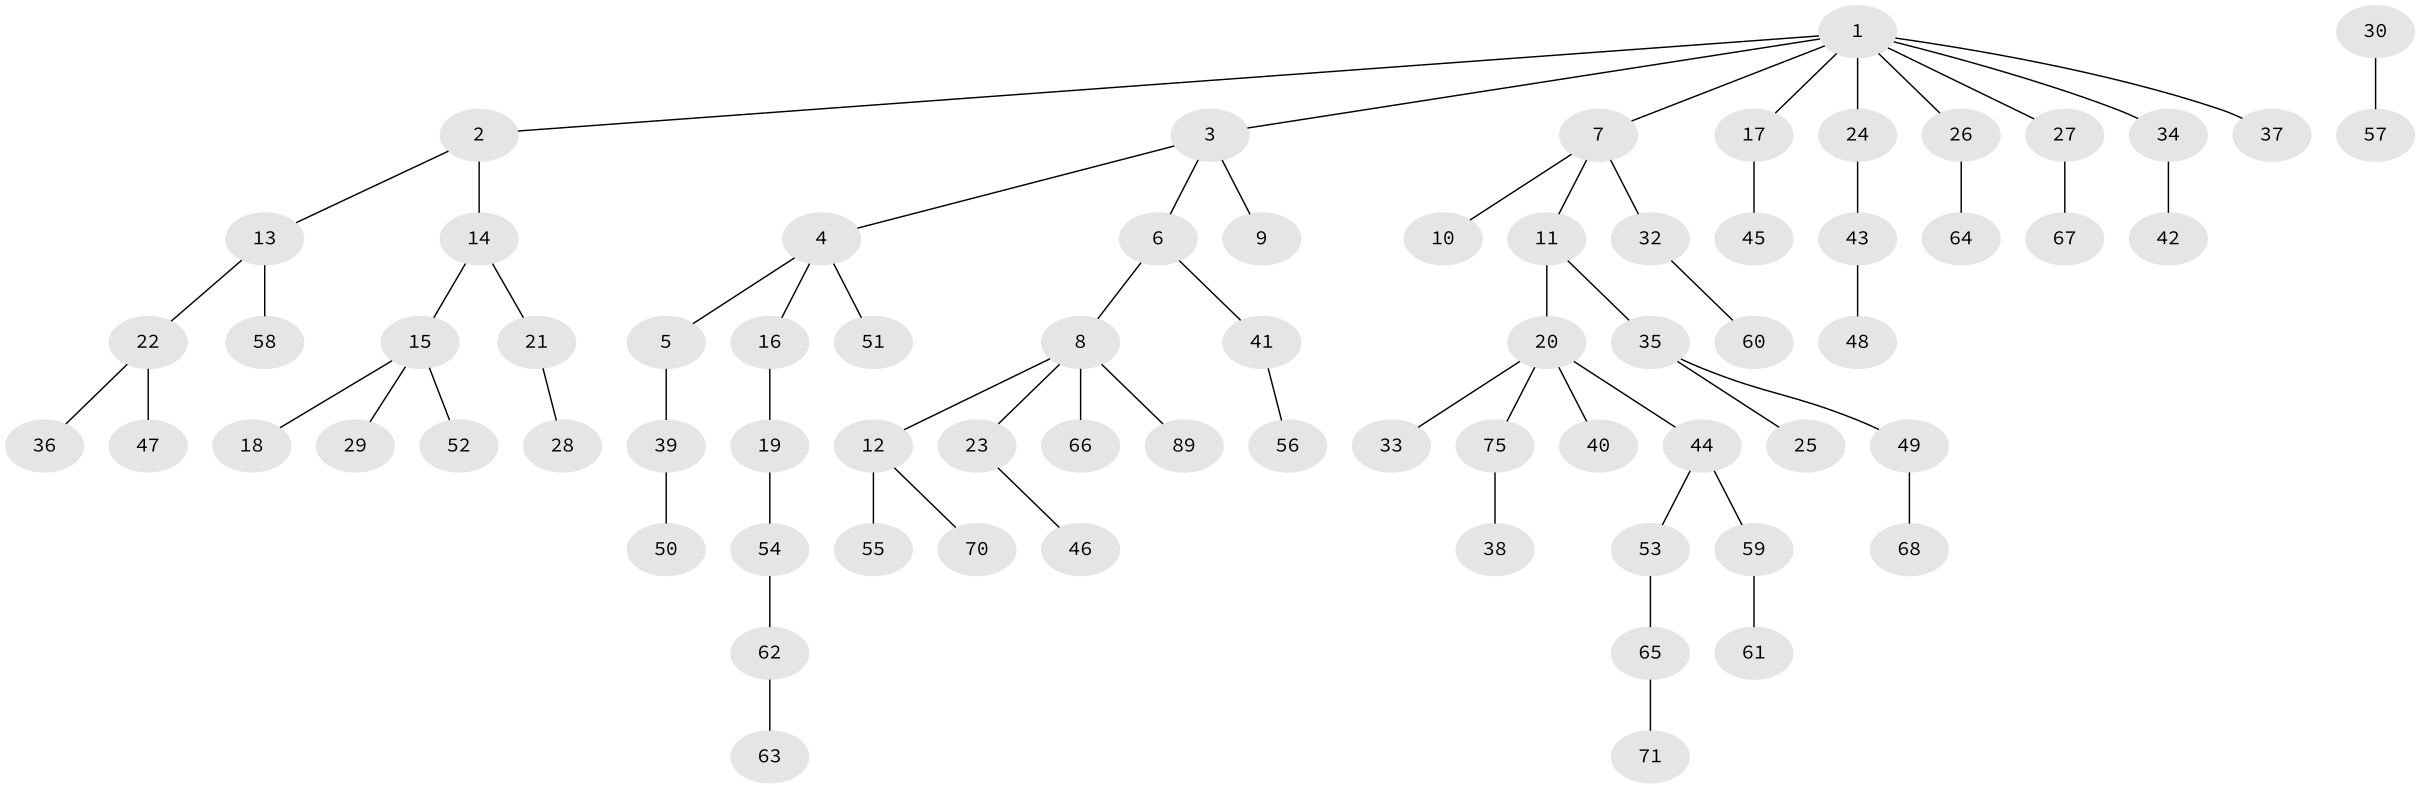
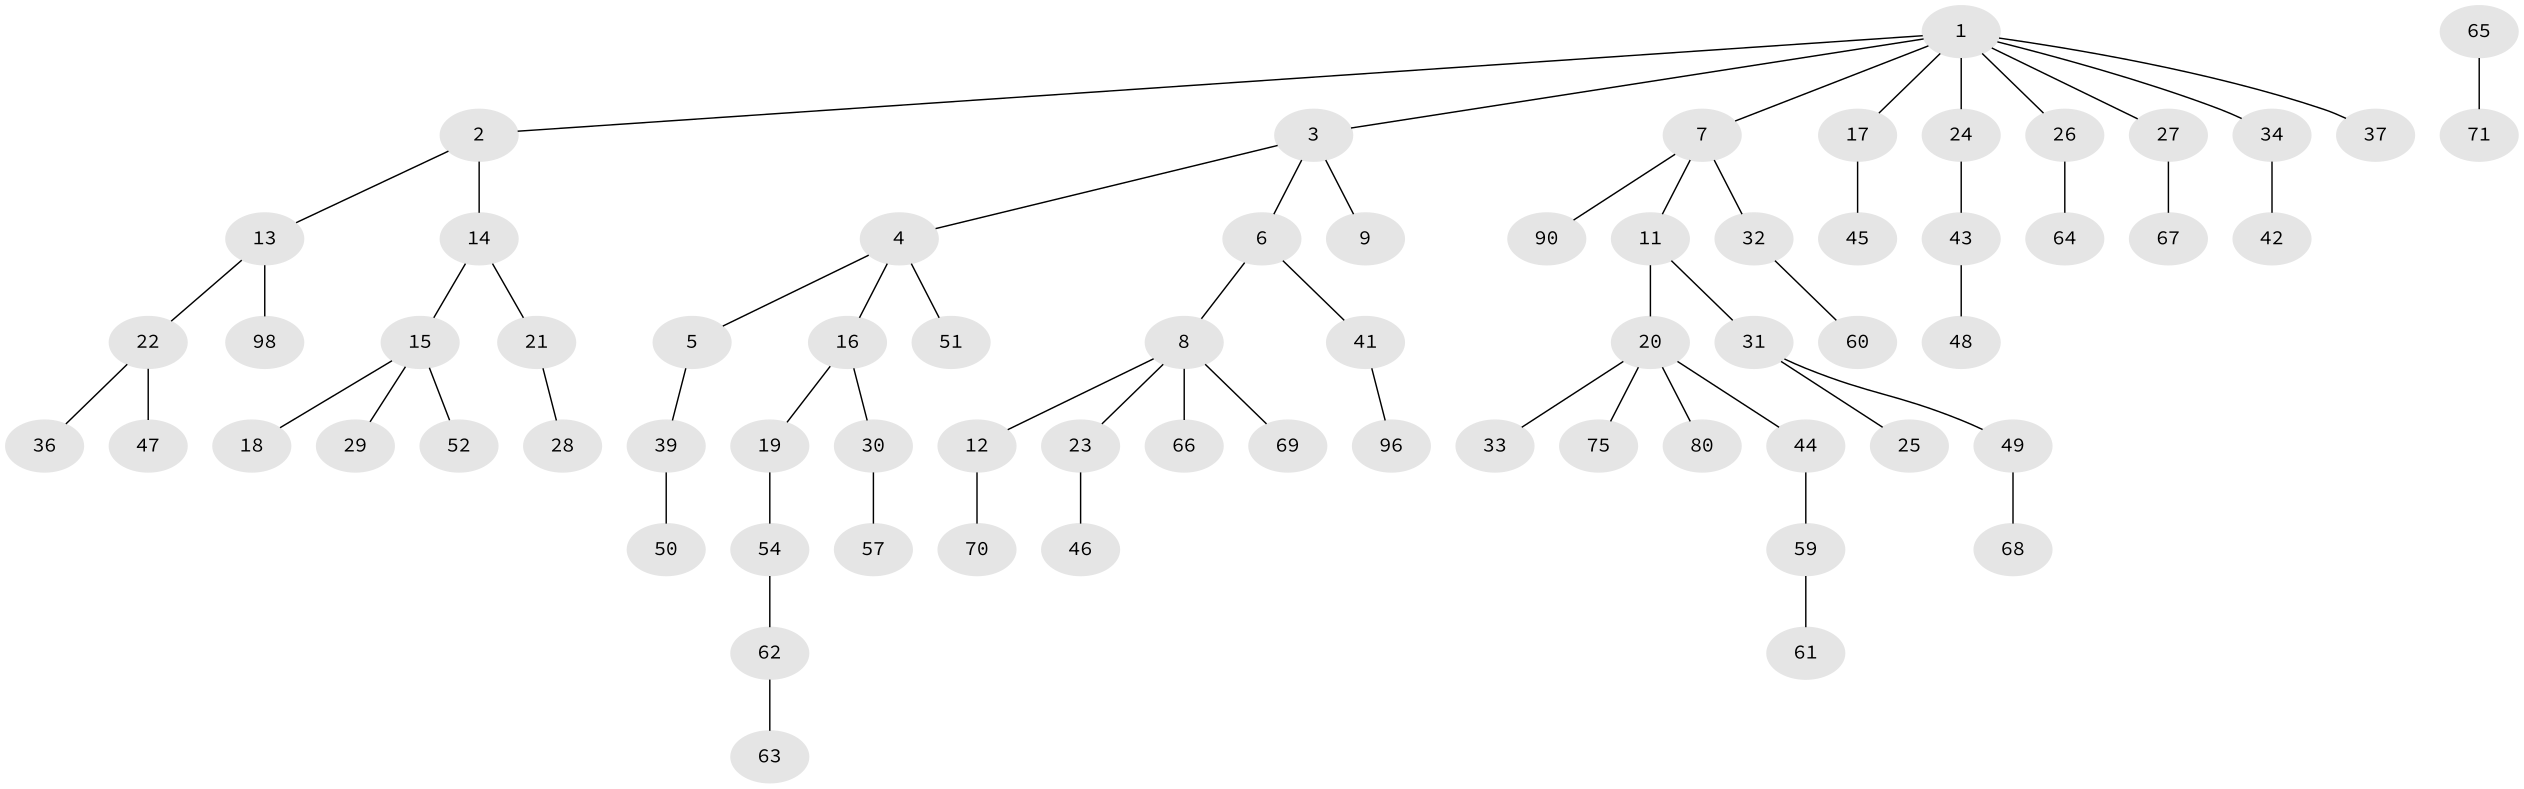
(1443, 239) -> (1547, 239)
(265, 342) -> (265, 342)
(1650, 342) -> (1754, 342)
none -> (860, 394)
(1184, 446) -> (1288, 446)
(1288, 446) -> (1391, 446)
(1599, 446) -> (1702, 446)
(873, 550) -> none
(1495, 550) -> none
(1650, 550) -> none
